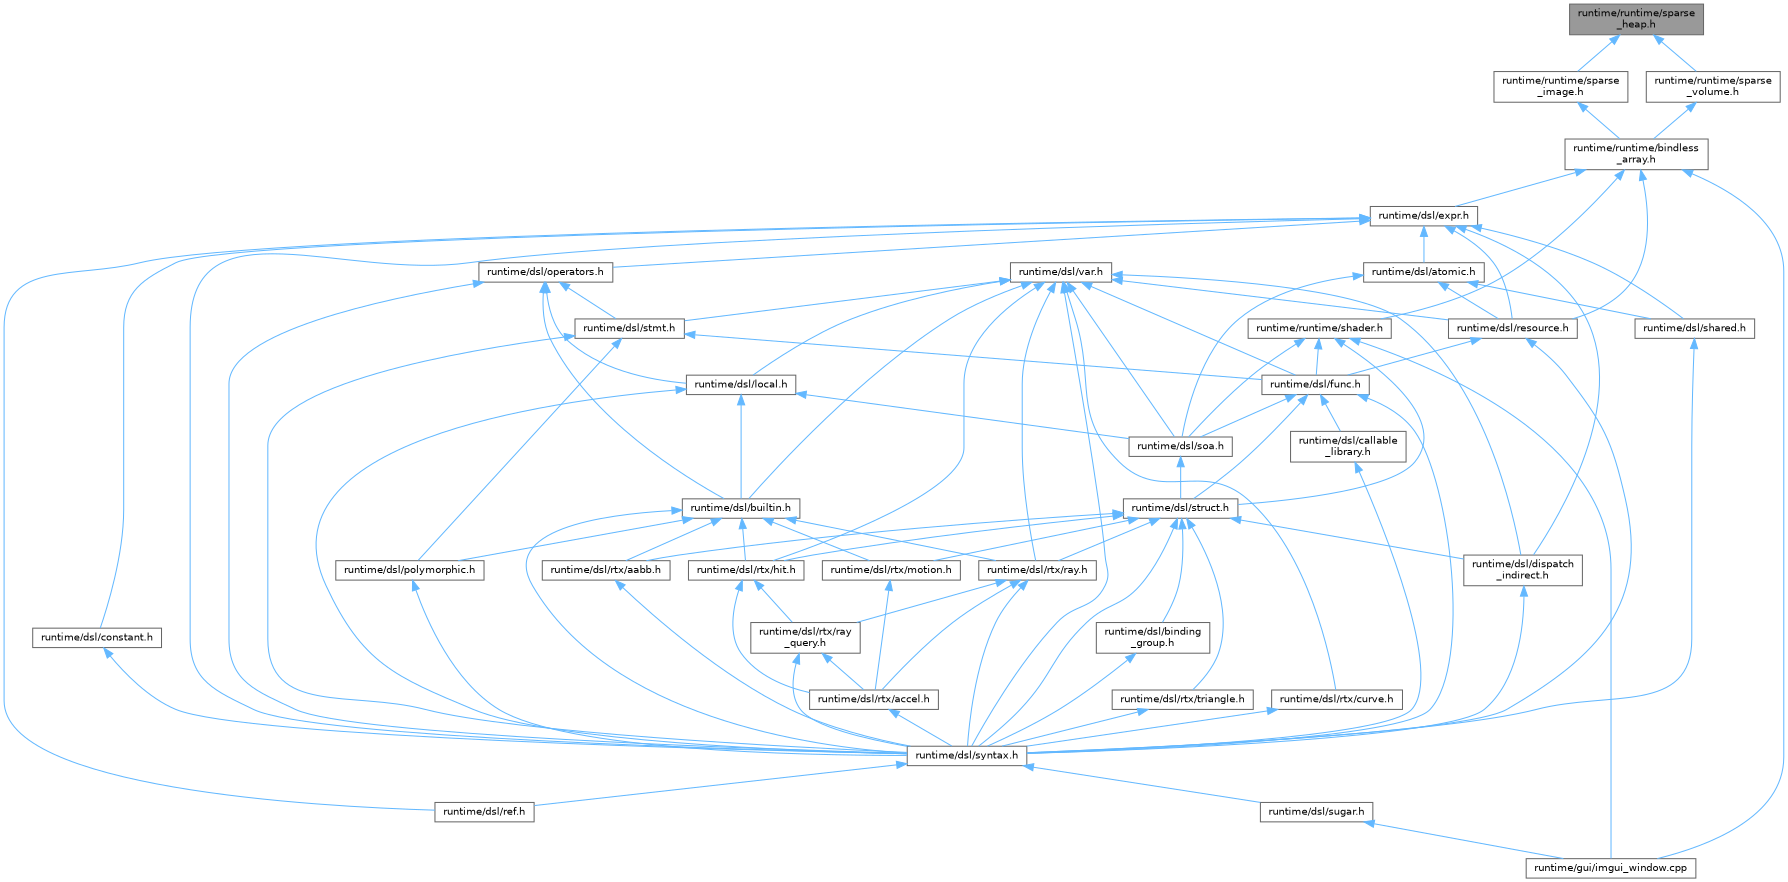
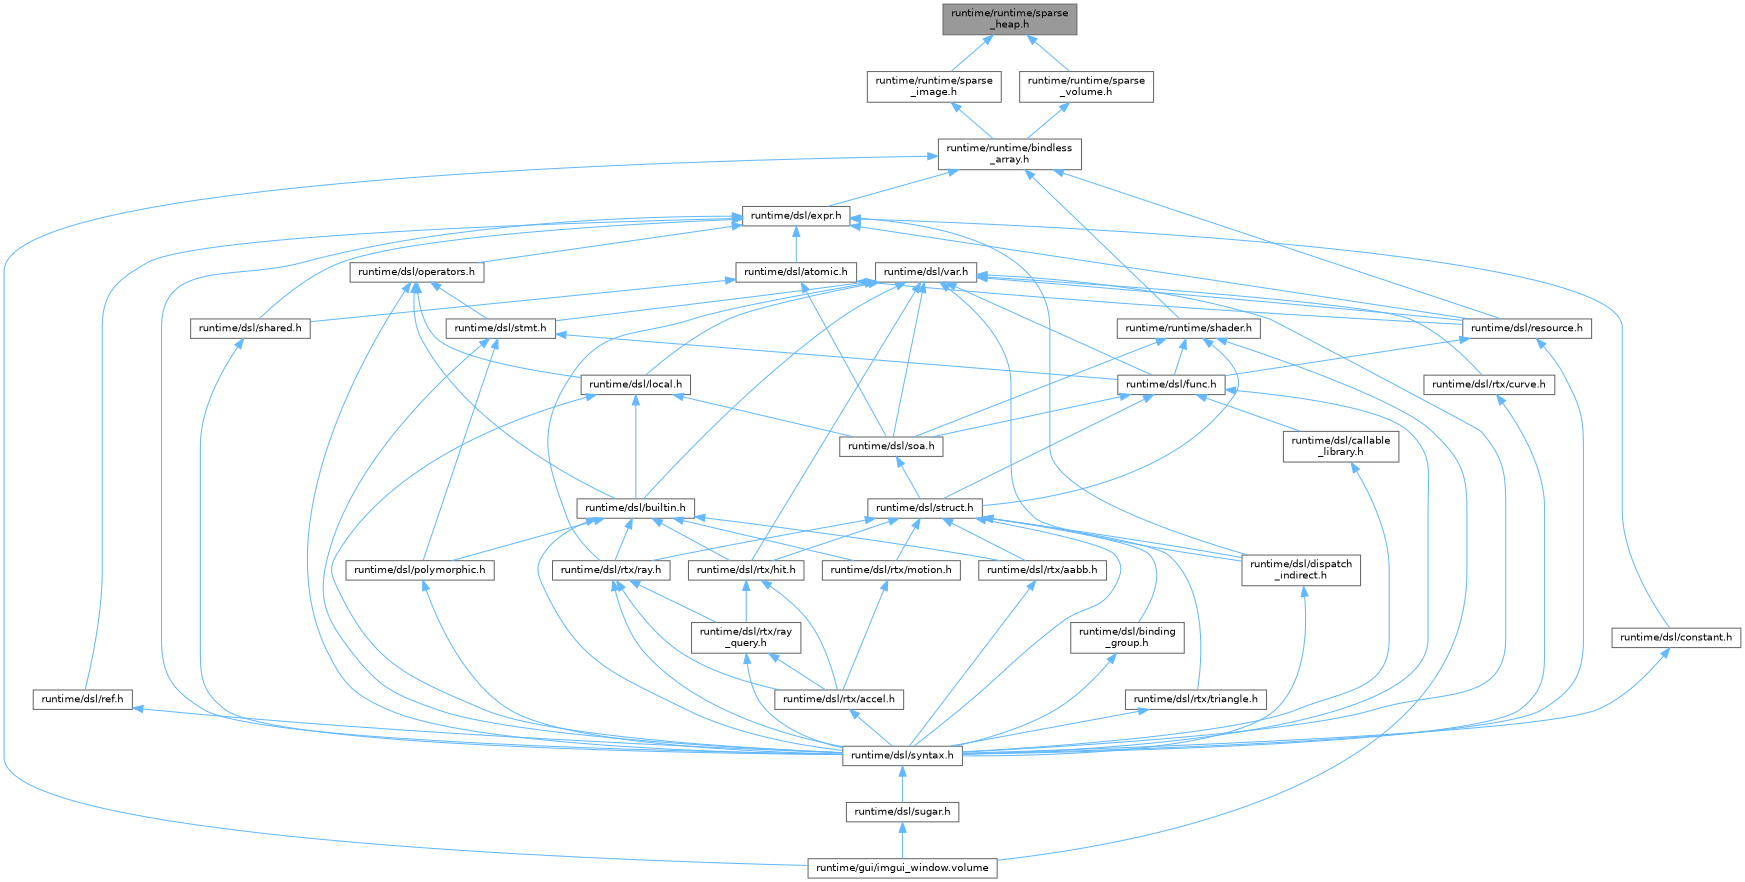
(716, 785) -> (440, 732)
(1611, 868) -> (903, 868)
